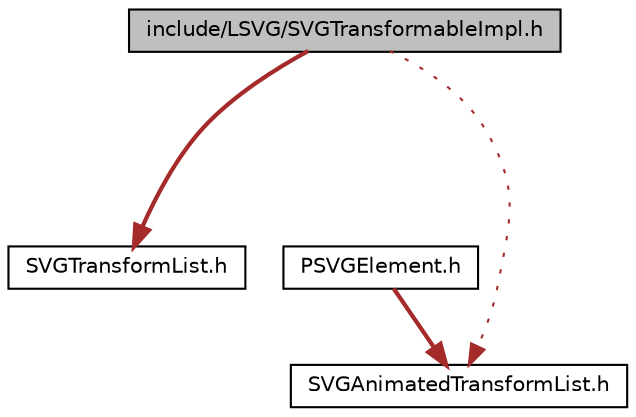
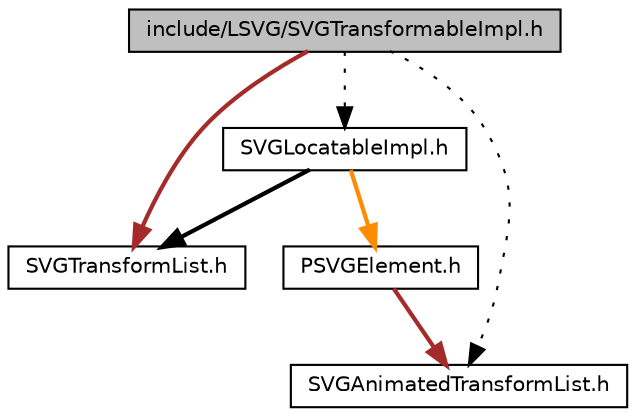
none -> (345, 149)
(505, 175) -> (505, 175)
